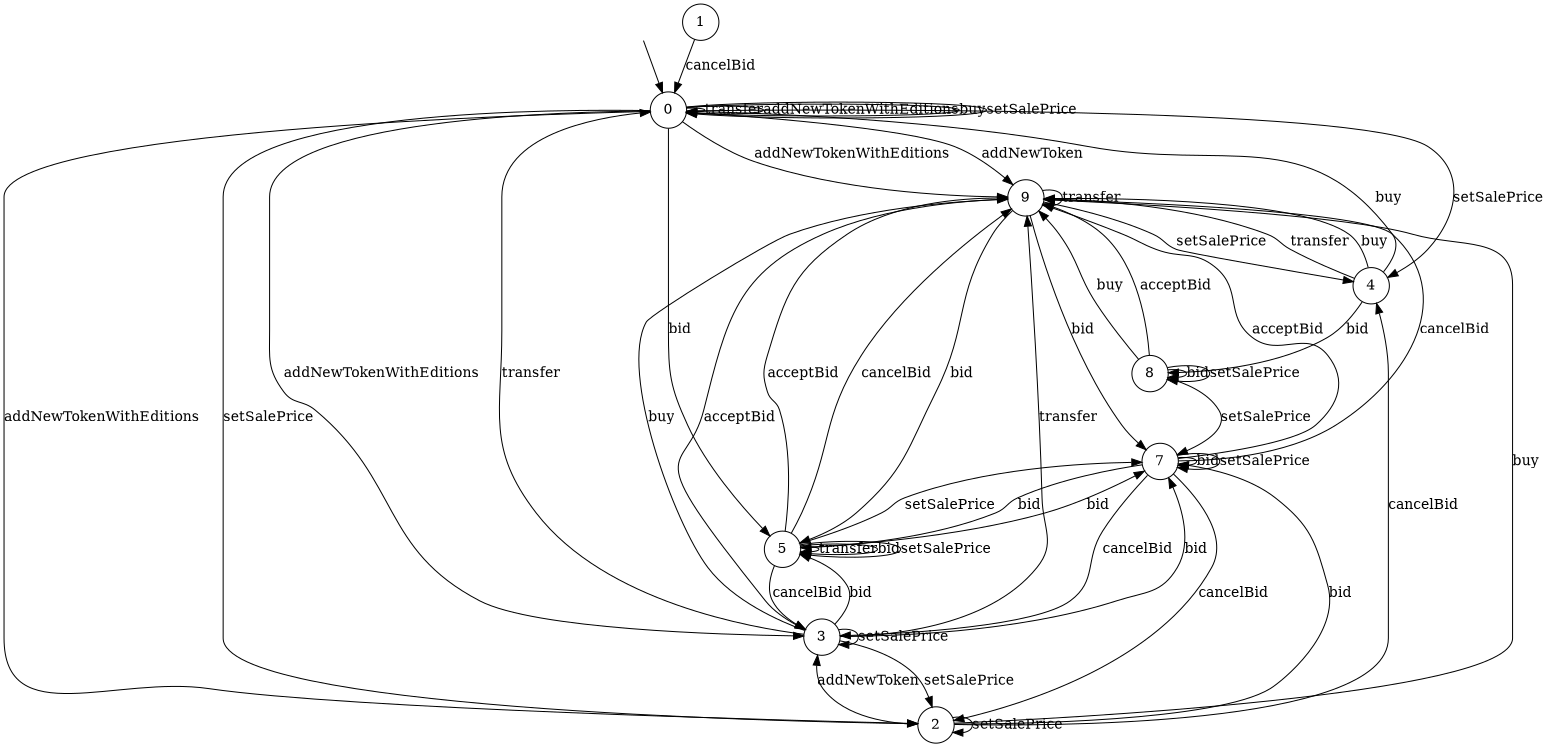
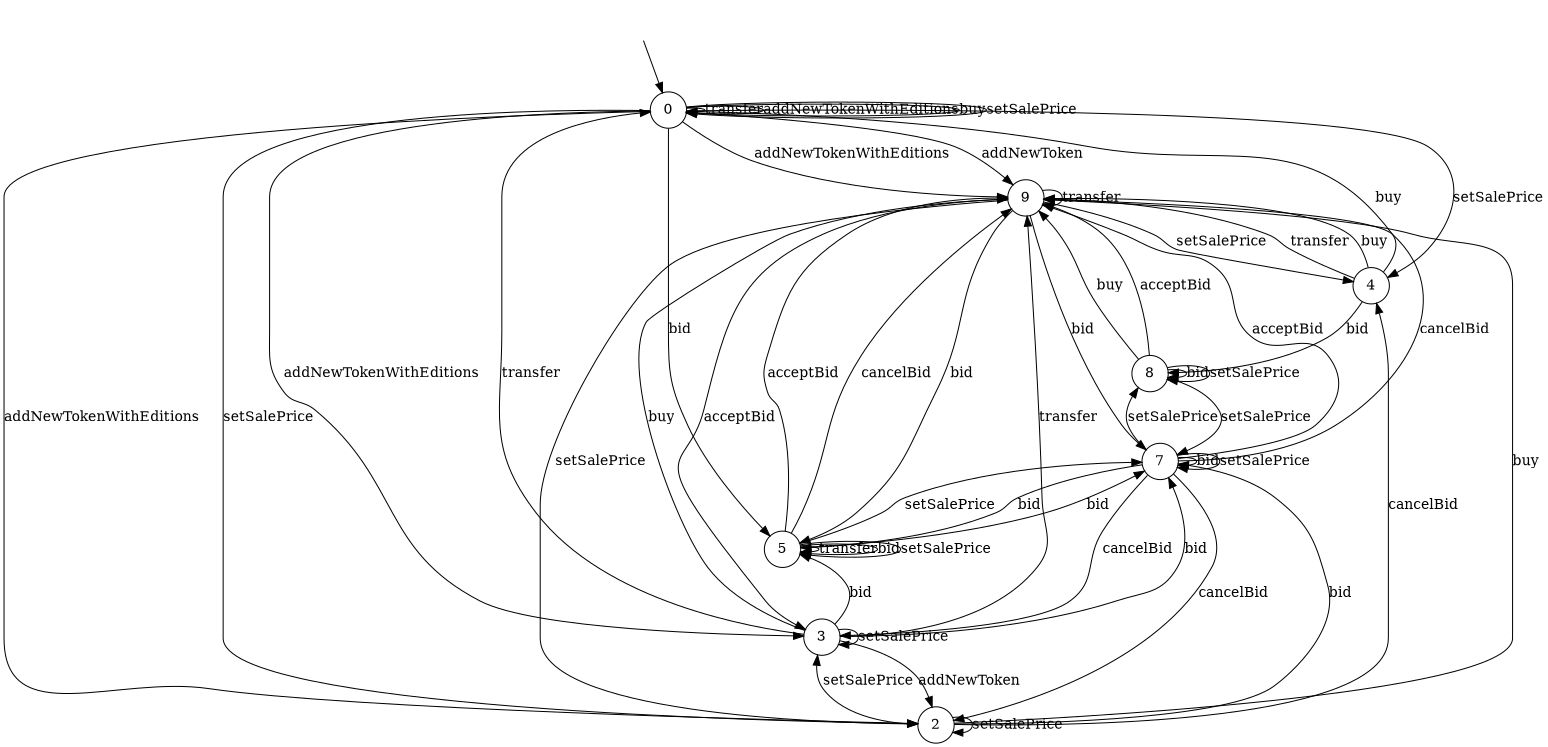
(701, 22) -> none
none -> (1127, 421)
none -> (550, 457)
(771, 598) -> none
(868, 681) -> (868, 681)
(969, 681) -> (969, 681)
